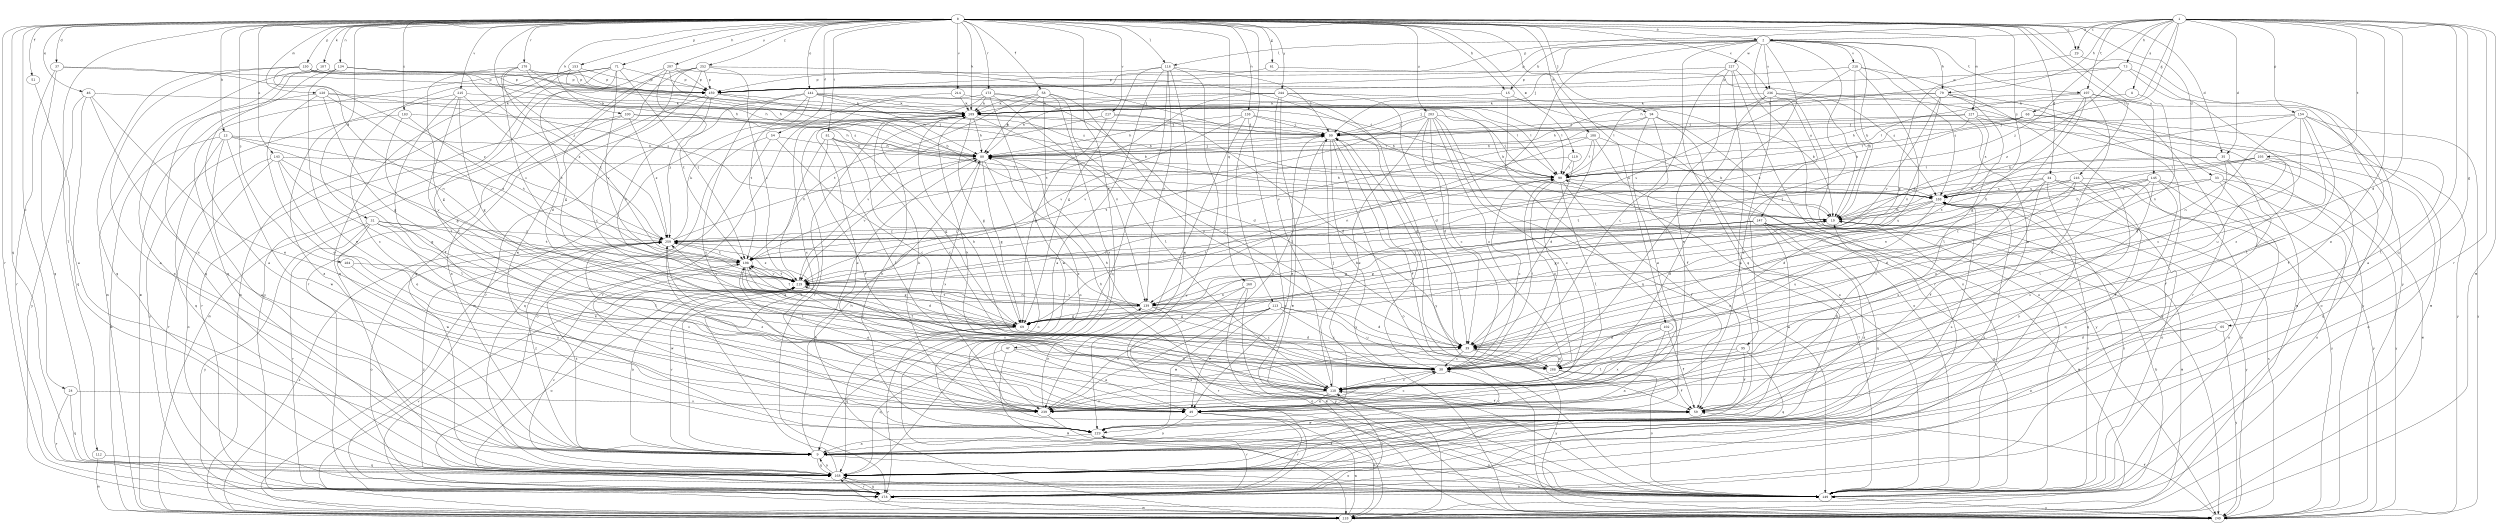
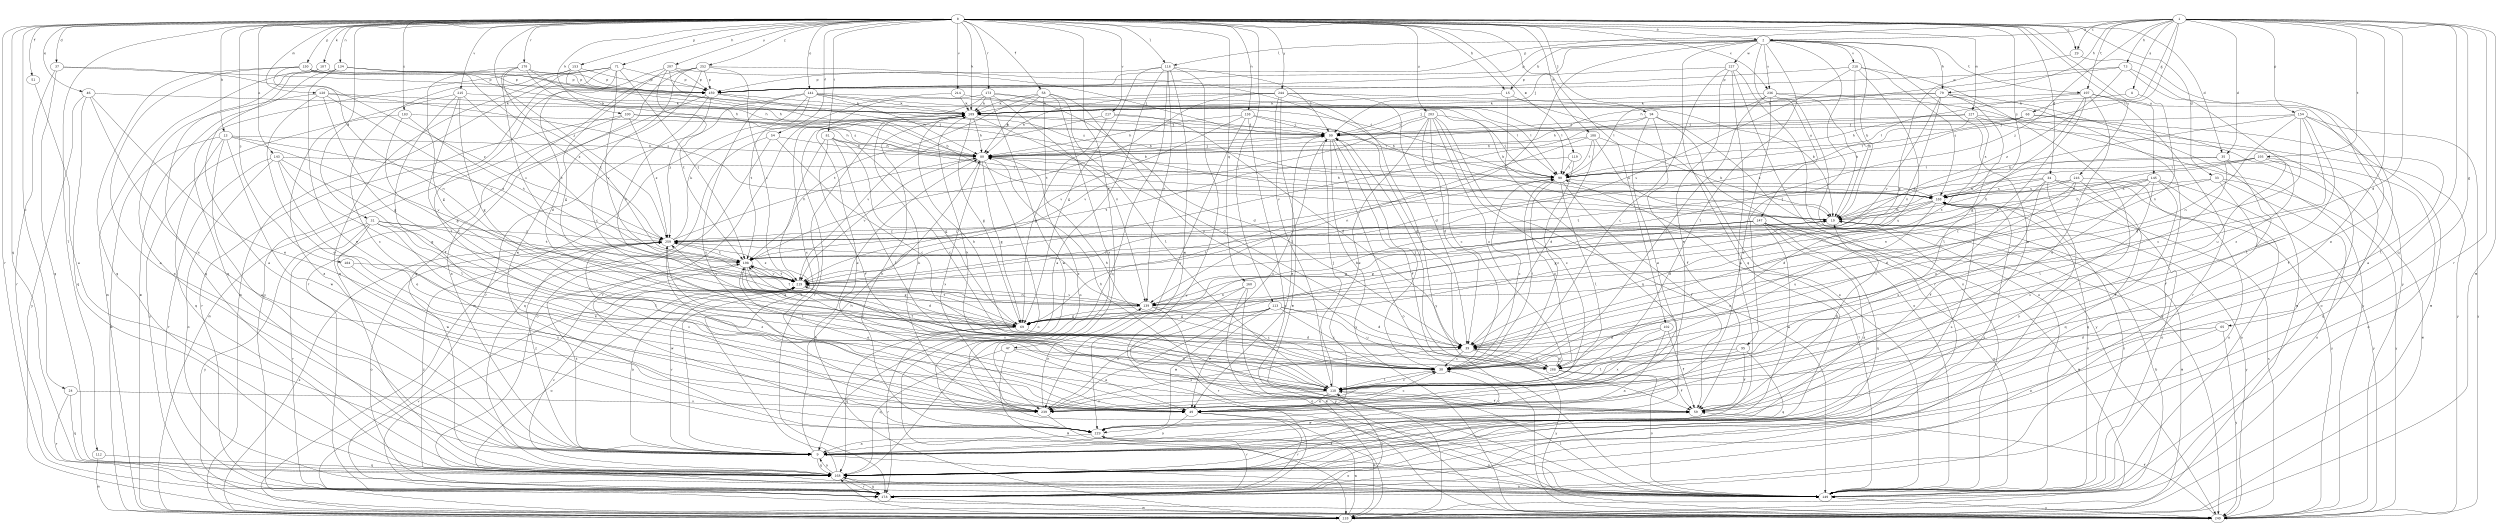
(1272, 67) -> none
